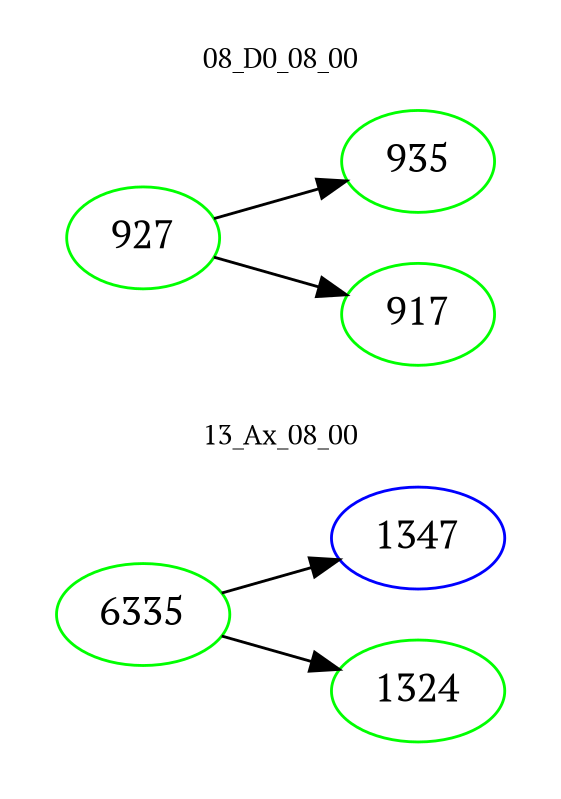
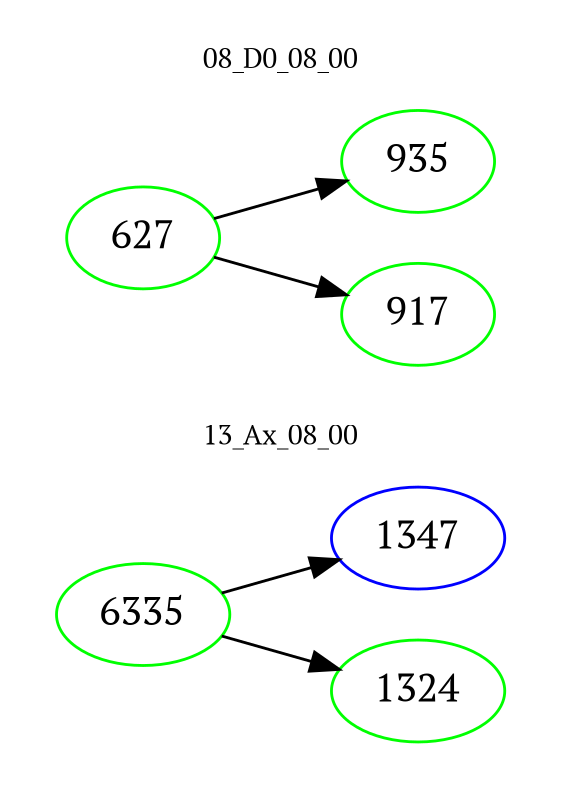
(143, 238) -> (143, 238)
